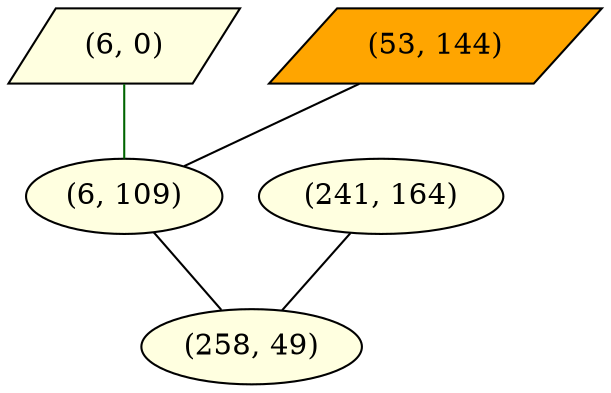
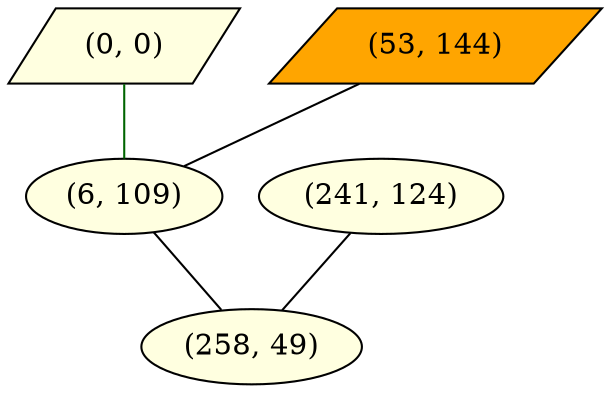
(124, 46) -> (124, 46)
(381, 196) -> (381, 196)
